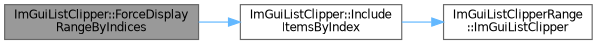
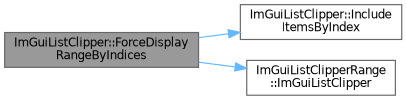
(417, 22) -> (217, 65)
